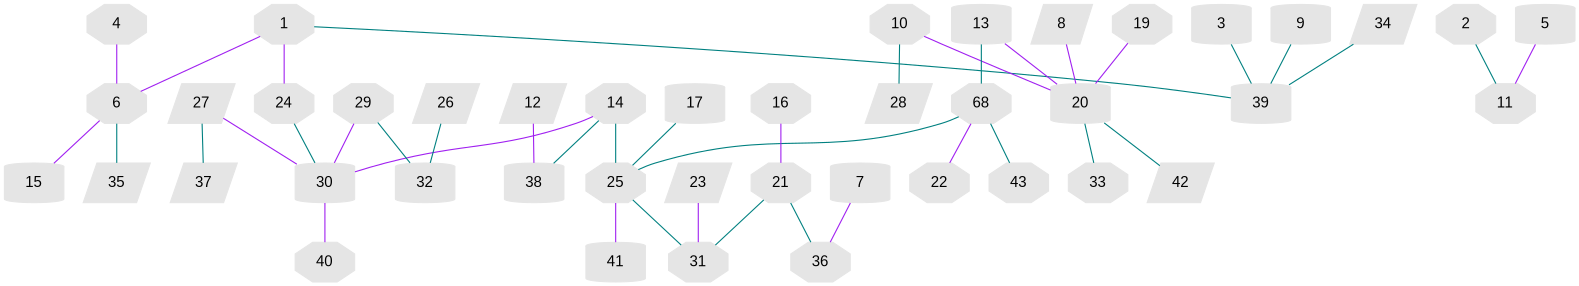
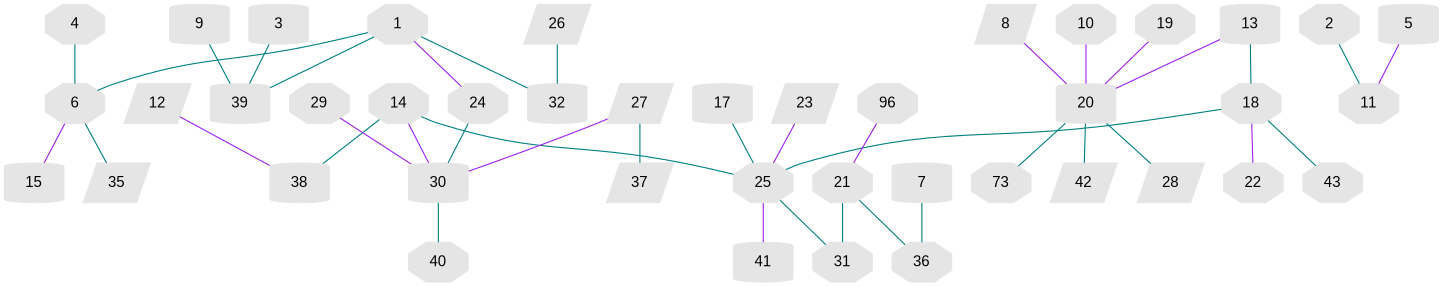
(1383, 24) -> none
(899, 57) -> (1129, 143)
(117, 64) -> (75, 64)
(200, 64) -> (232, 58)
(781, 104) -> (888, 104)
(981, 104) -> (1251, 104)
(394, 143) -> (474, 62)
(1098, 183) -> (1001, 183)
(325, 223) -> (438, 223)
(698, 223) -> (784, 143)
(840, 223) -> (922, 223)
